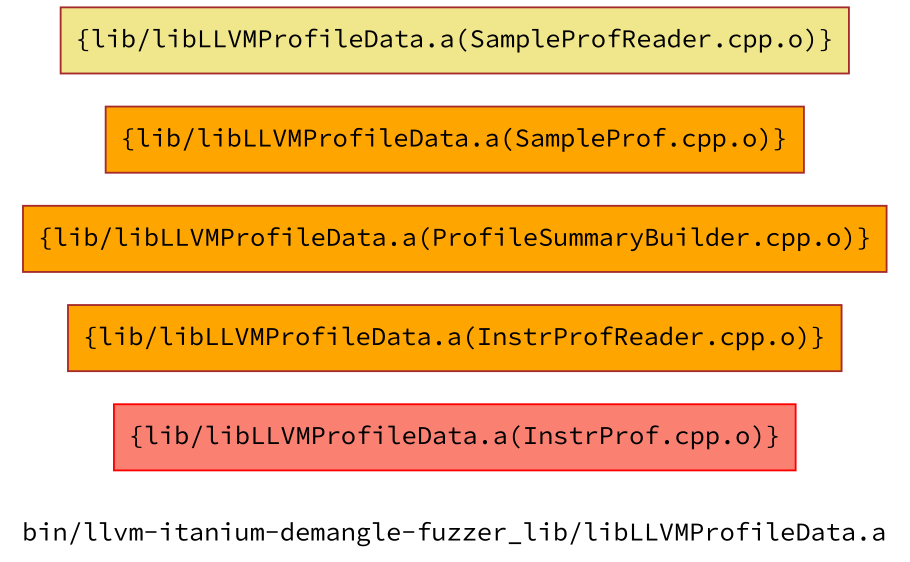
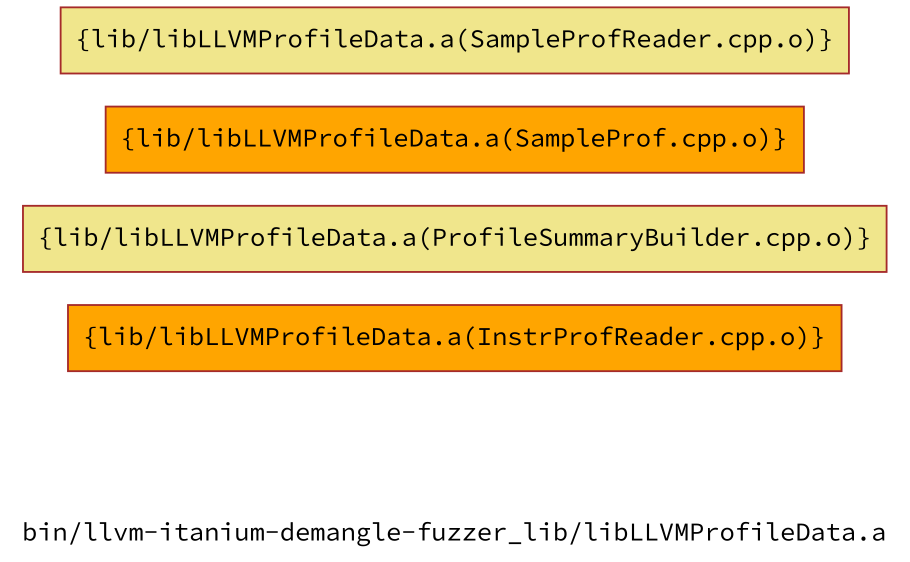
(455, 239) -> (455, 239)
(455, 437) -> none
